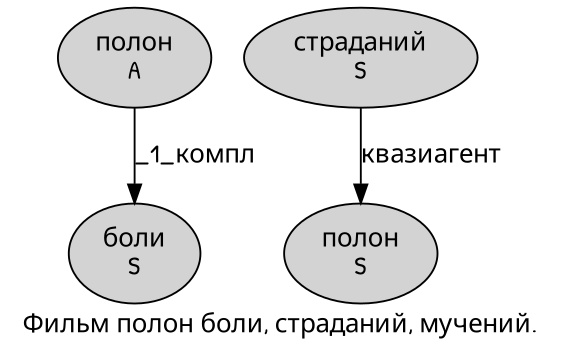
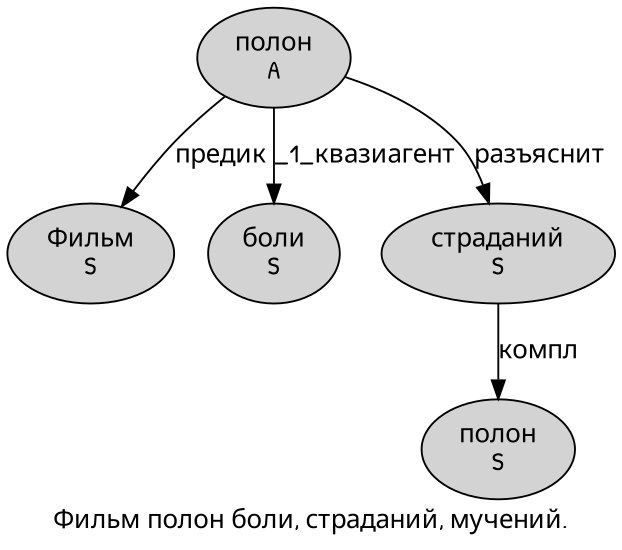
none -> (427, 116)
(195, 156) -> (365, 156)
(432, 156) -> (538, 351)
none -> (91, 254)
